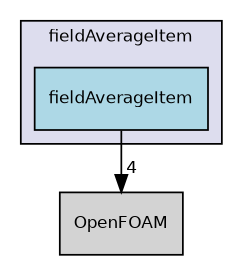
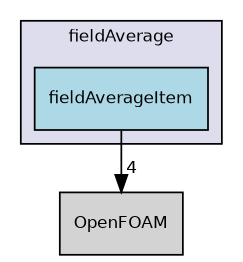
(121, 37) -> (121, 37)
